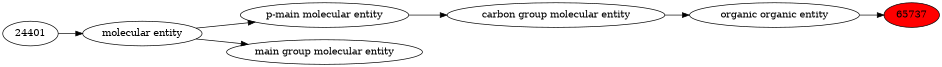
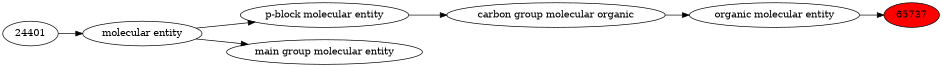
(325, 15) -> (325, 15)
(556, 15) -> (556, 15)
(774, 15) -> (774, 15)
